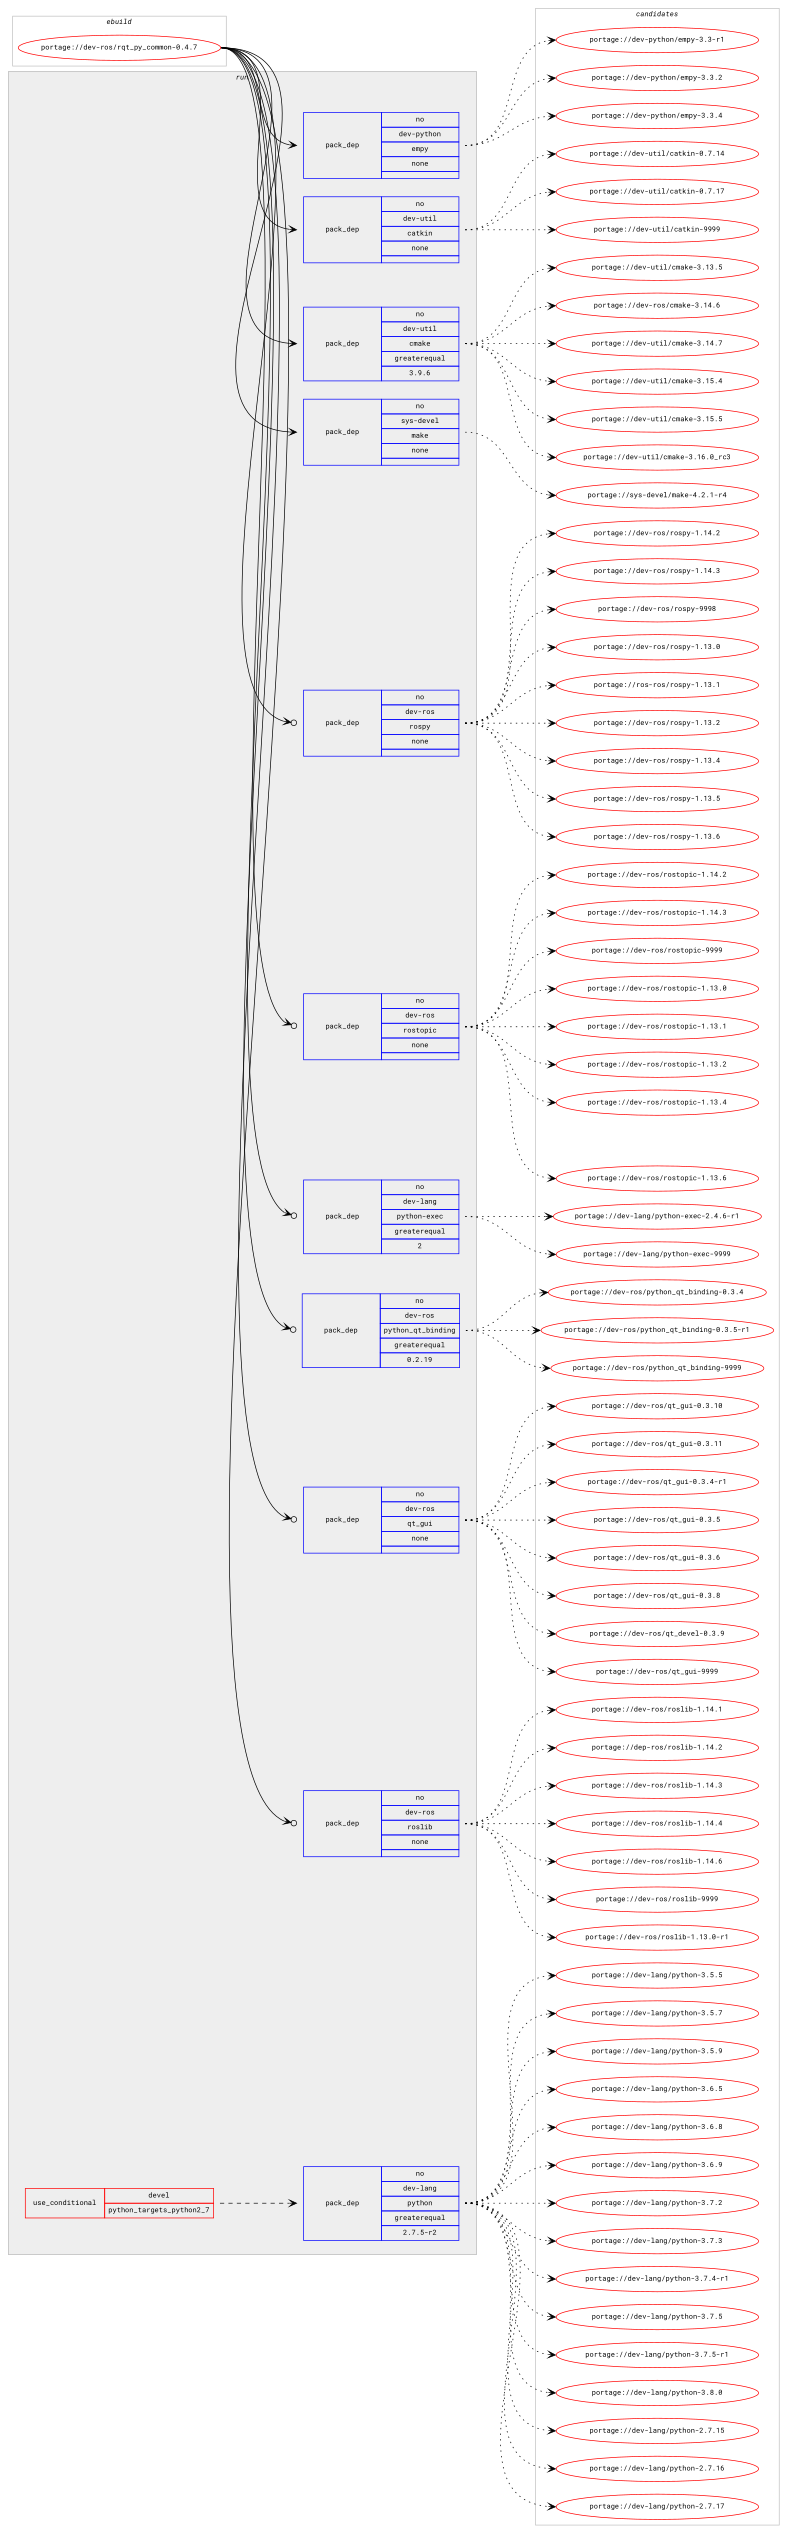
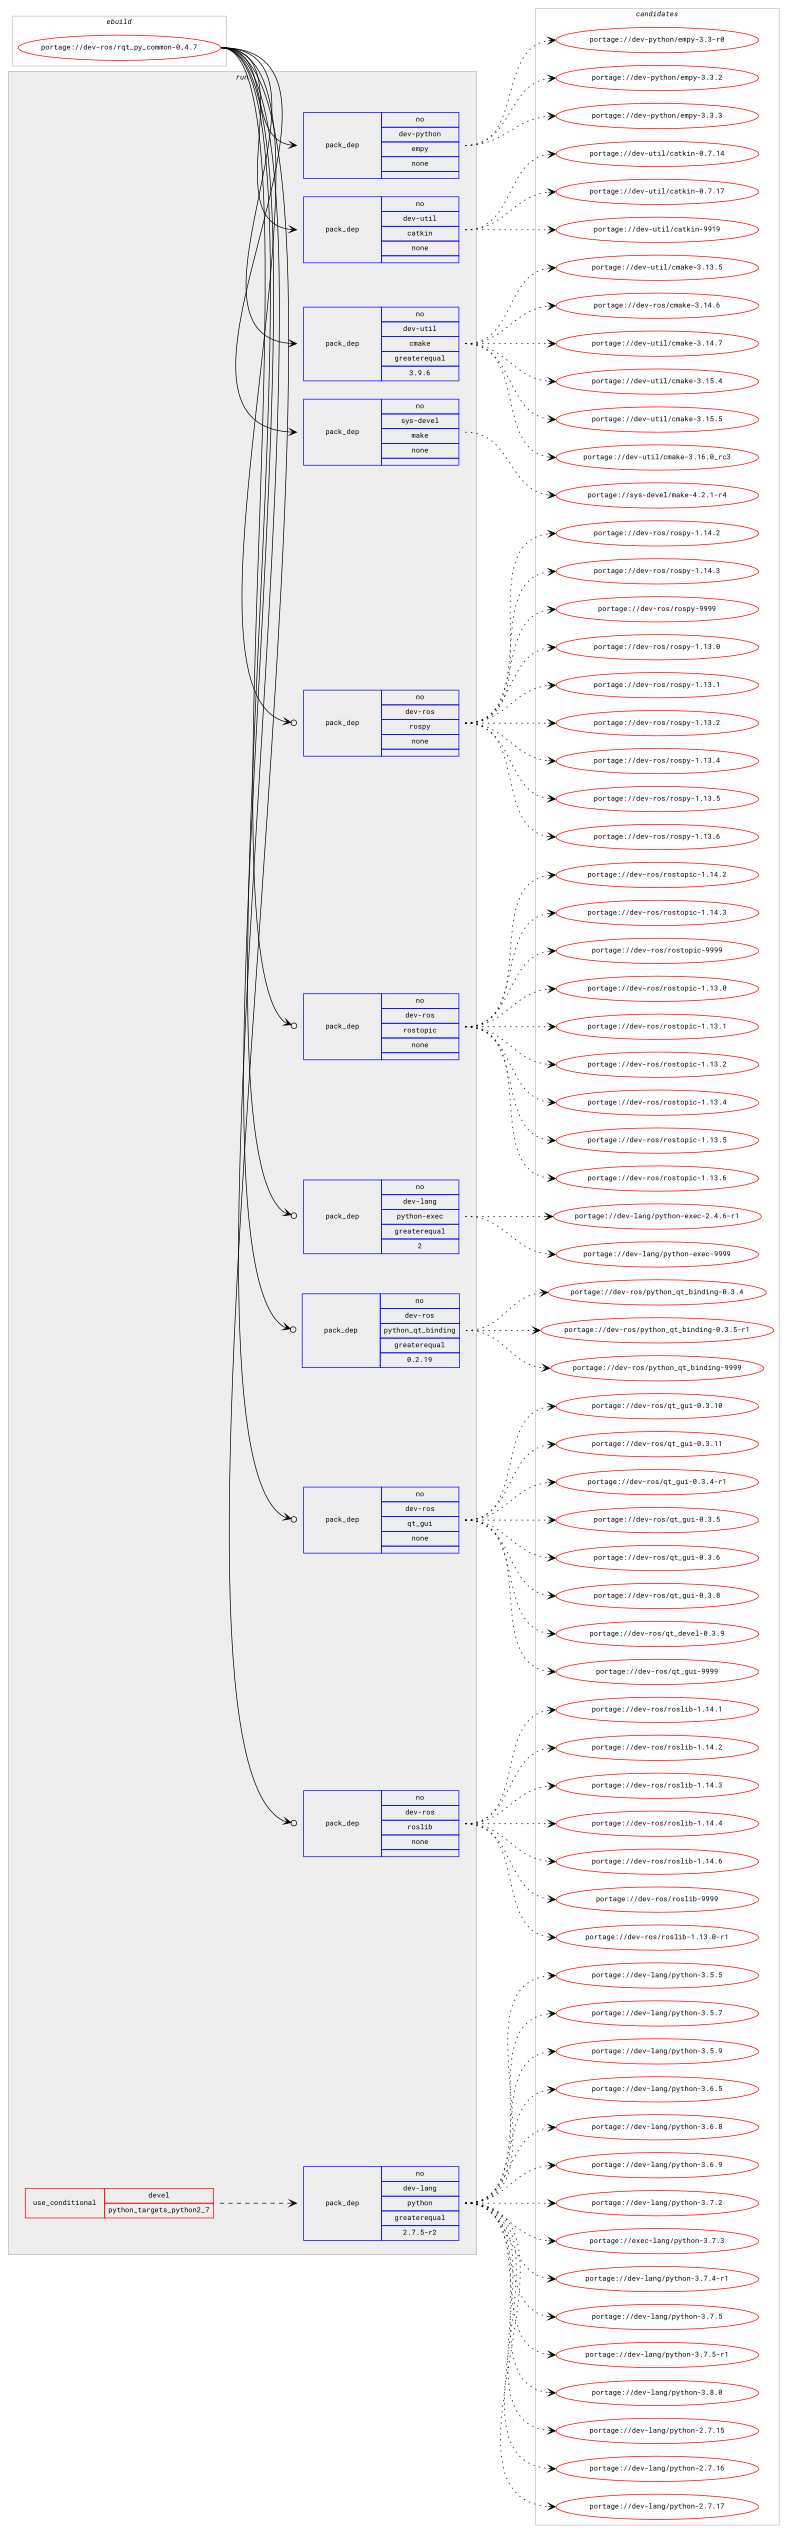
(657, 40) -> (657, 40)
(657, 116) -> (657, 116)
(657, 230) -> (657, 230)
(657, 609) -> (657, 609)
(657, 685) -> (657, 685)
none -> (657, 1141)
(657, 1748) -> (657, 1748)
(657, 2241) -> (657, 2241)
